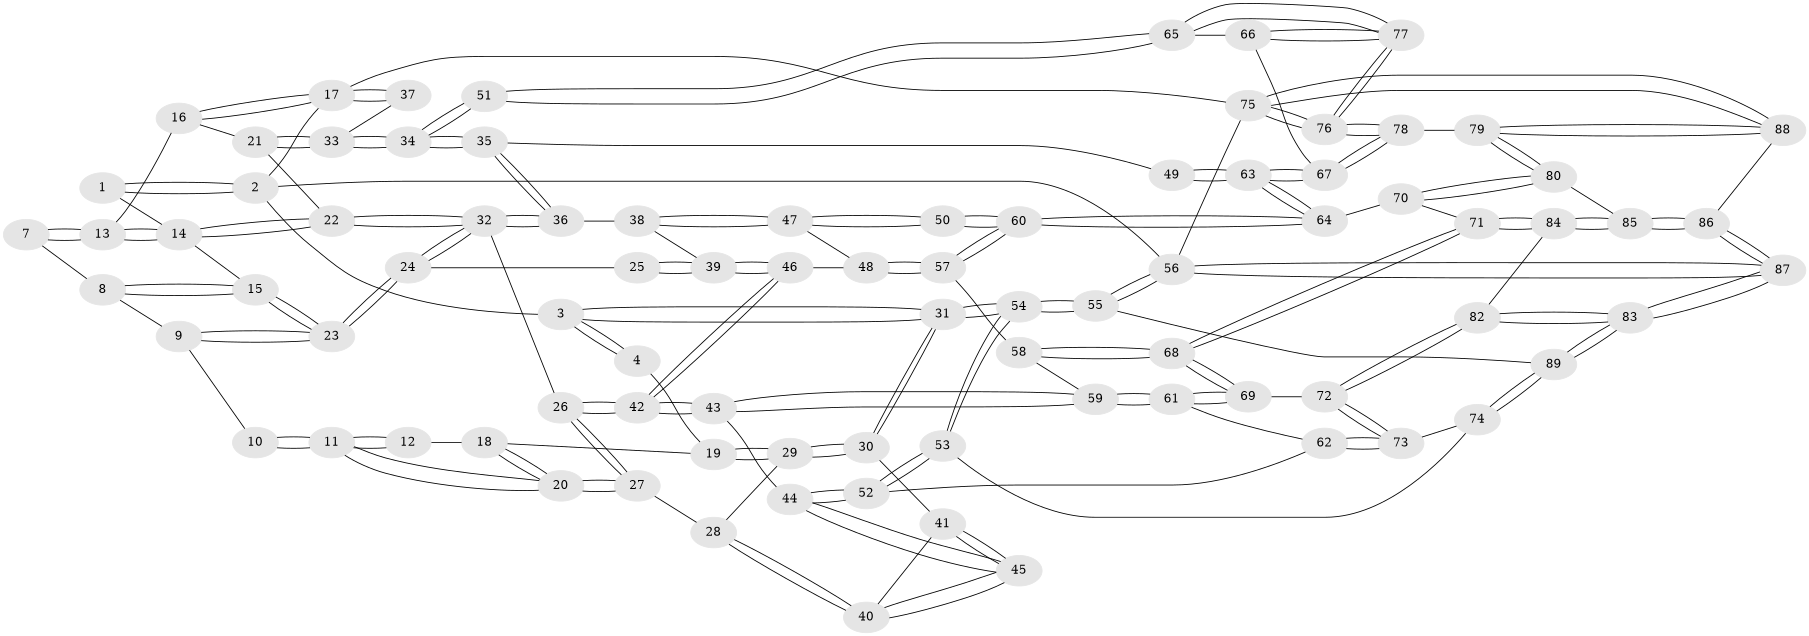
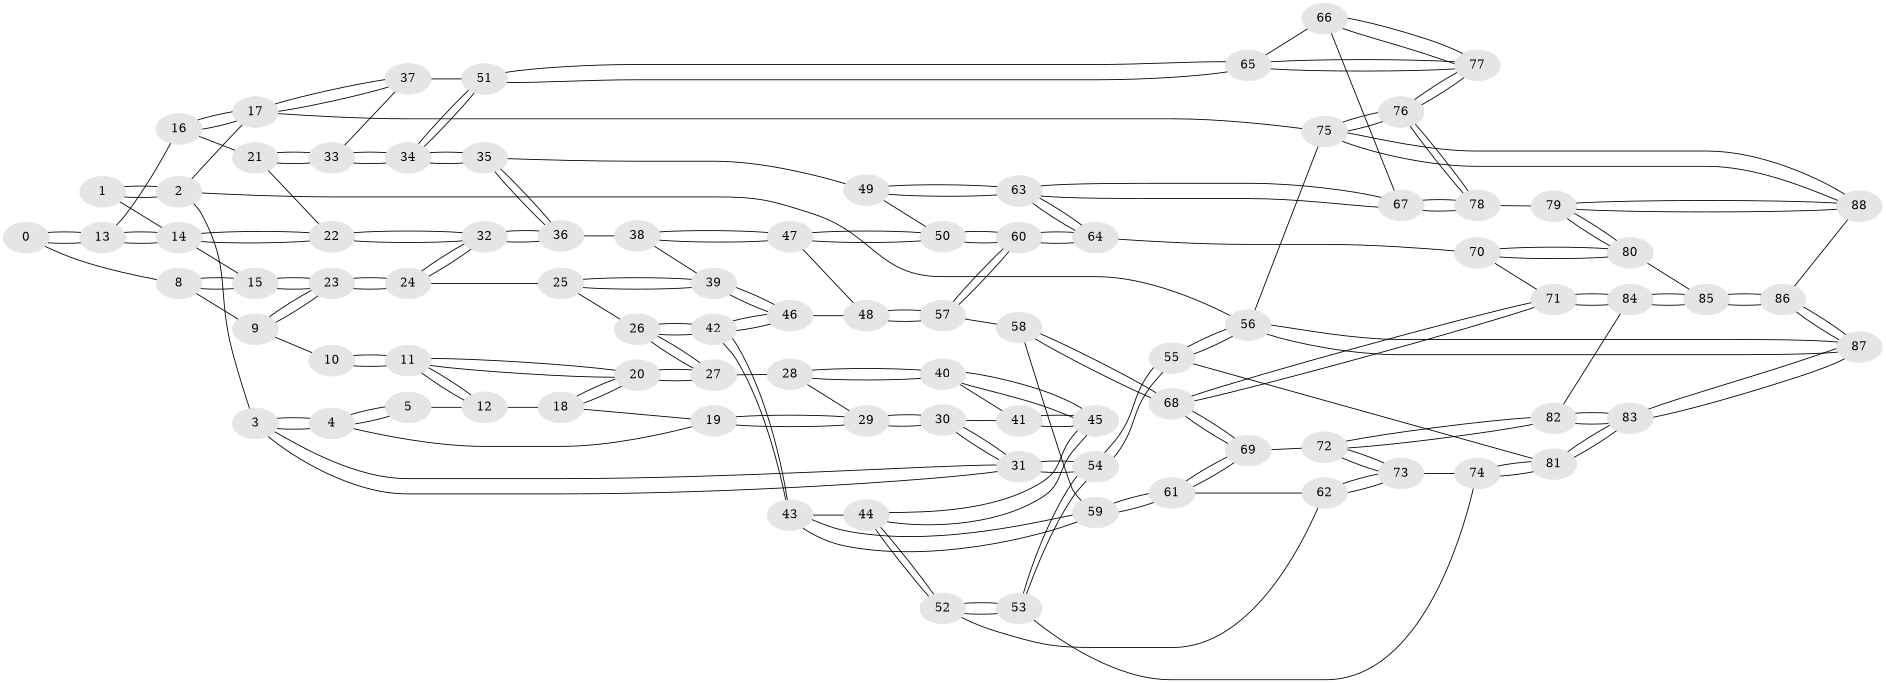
none -> (447, 79)
none -> (905, 214)
(26, 235) -> (26, 238)
(520, 306) -> (599, 306)
(1554, 365) -> (1554, 464)
none -> (408, 407)
